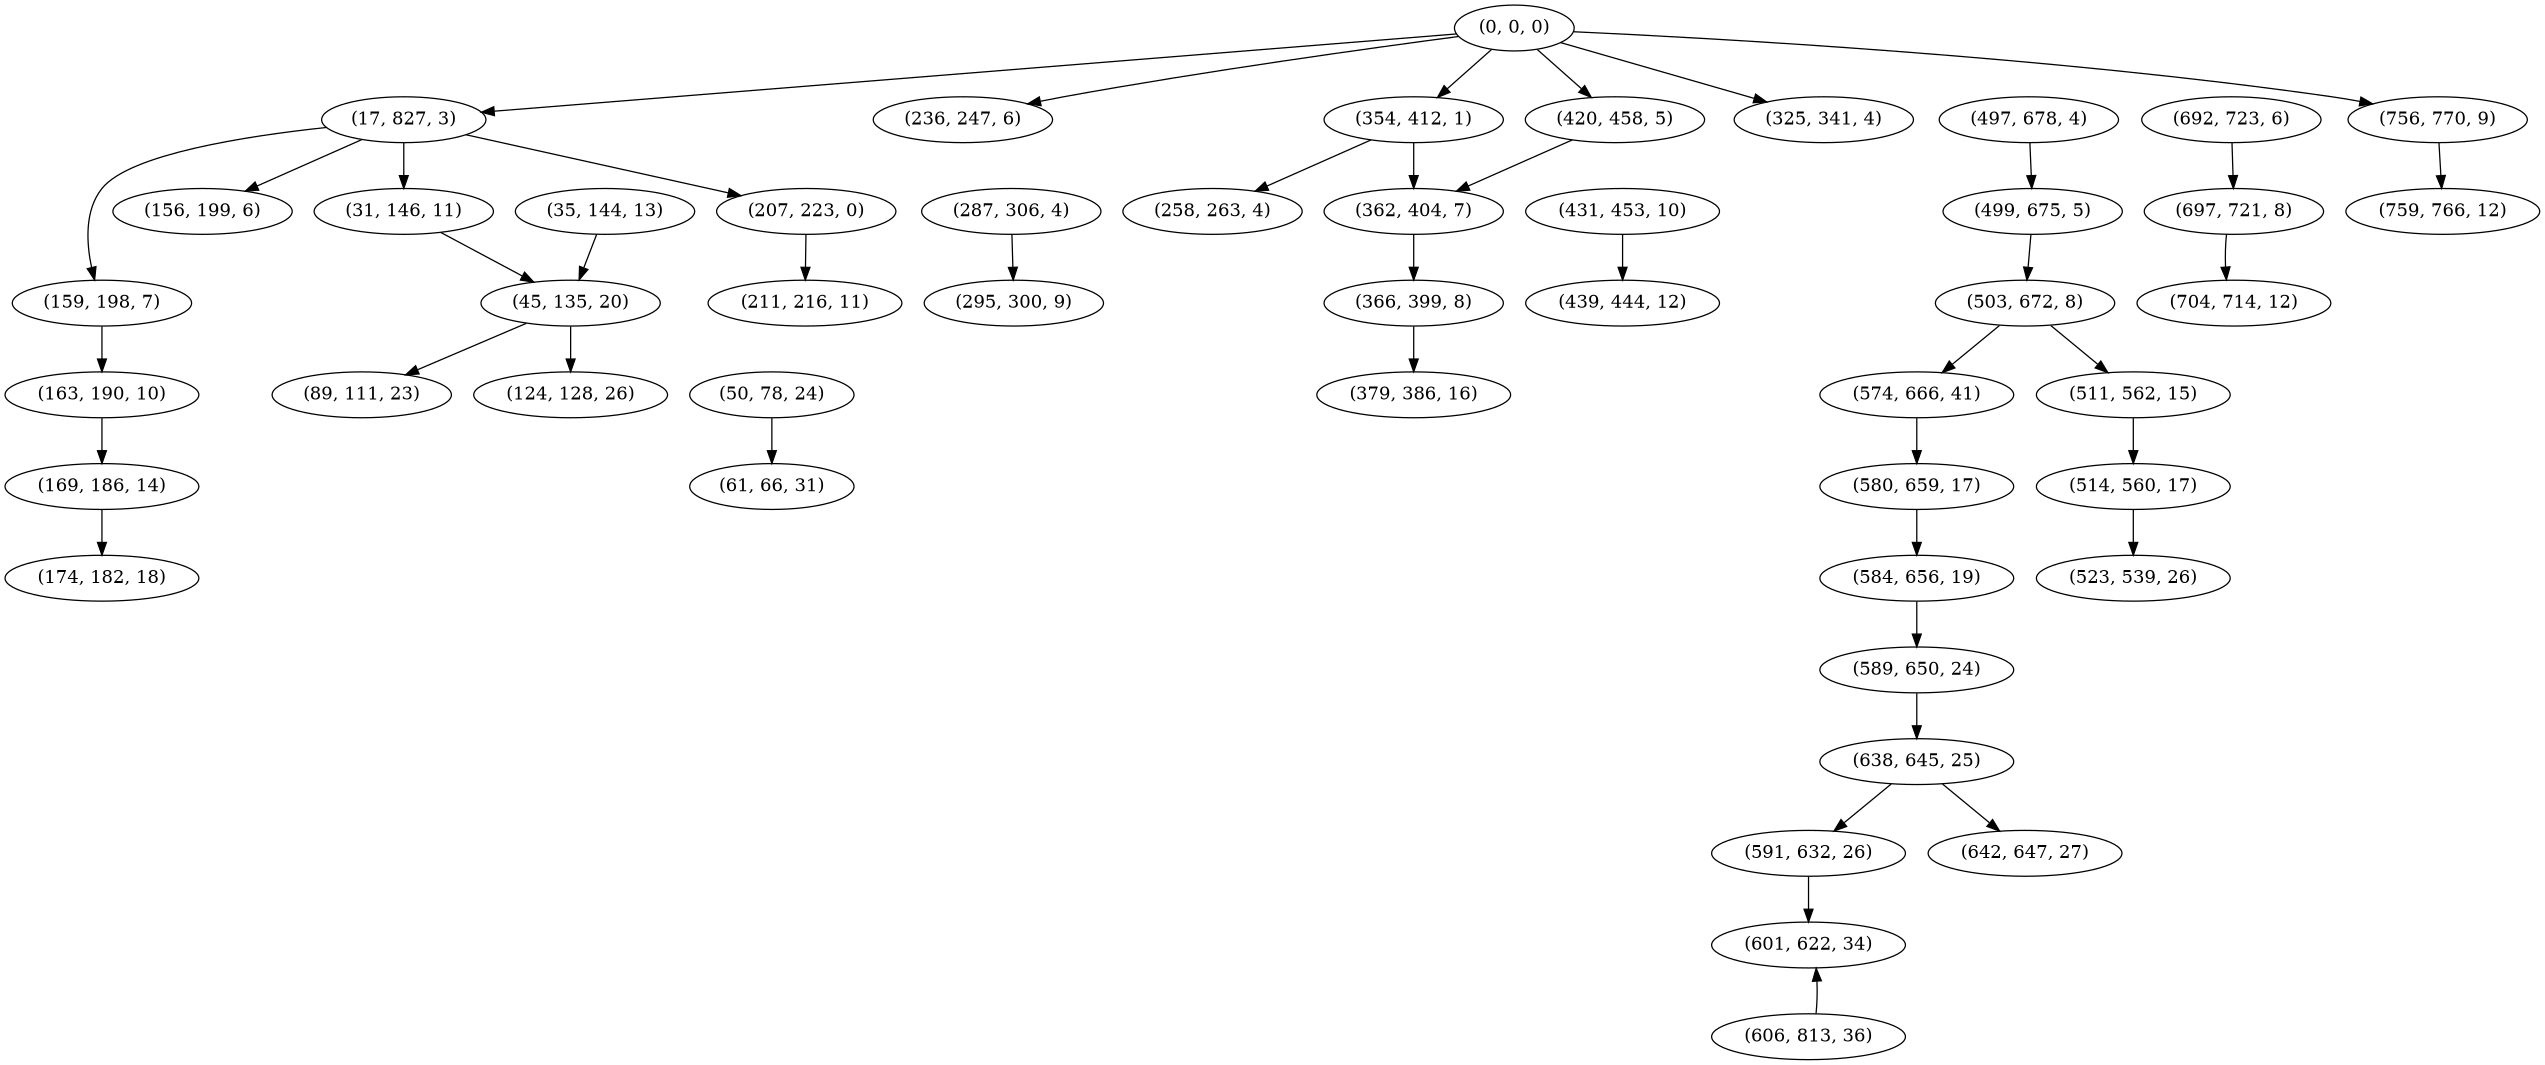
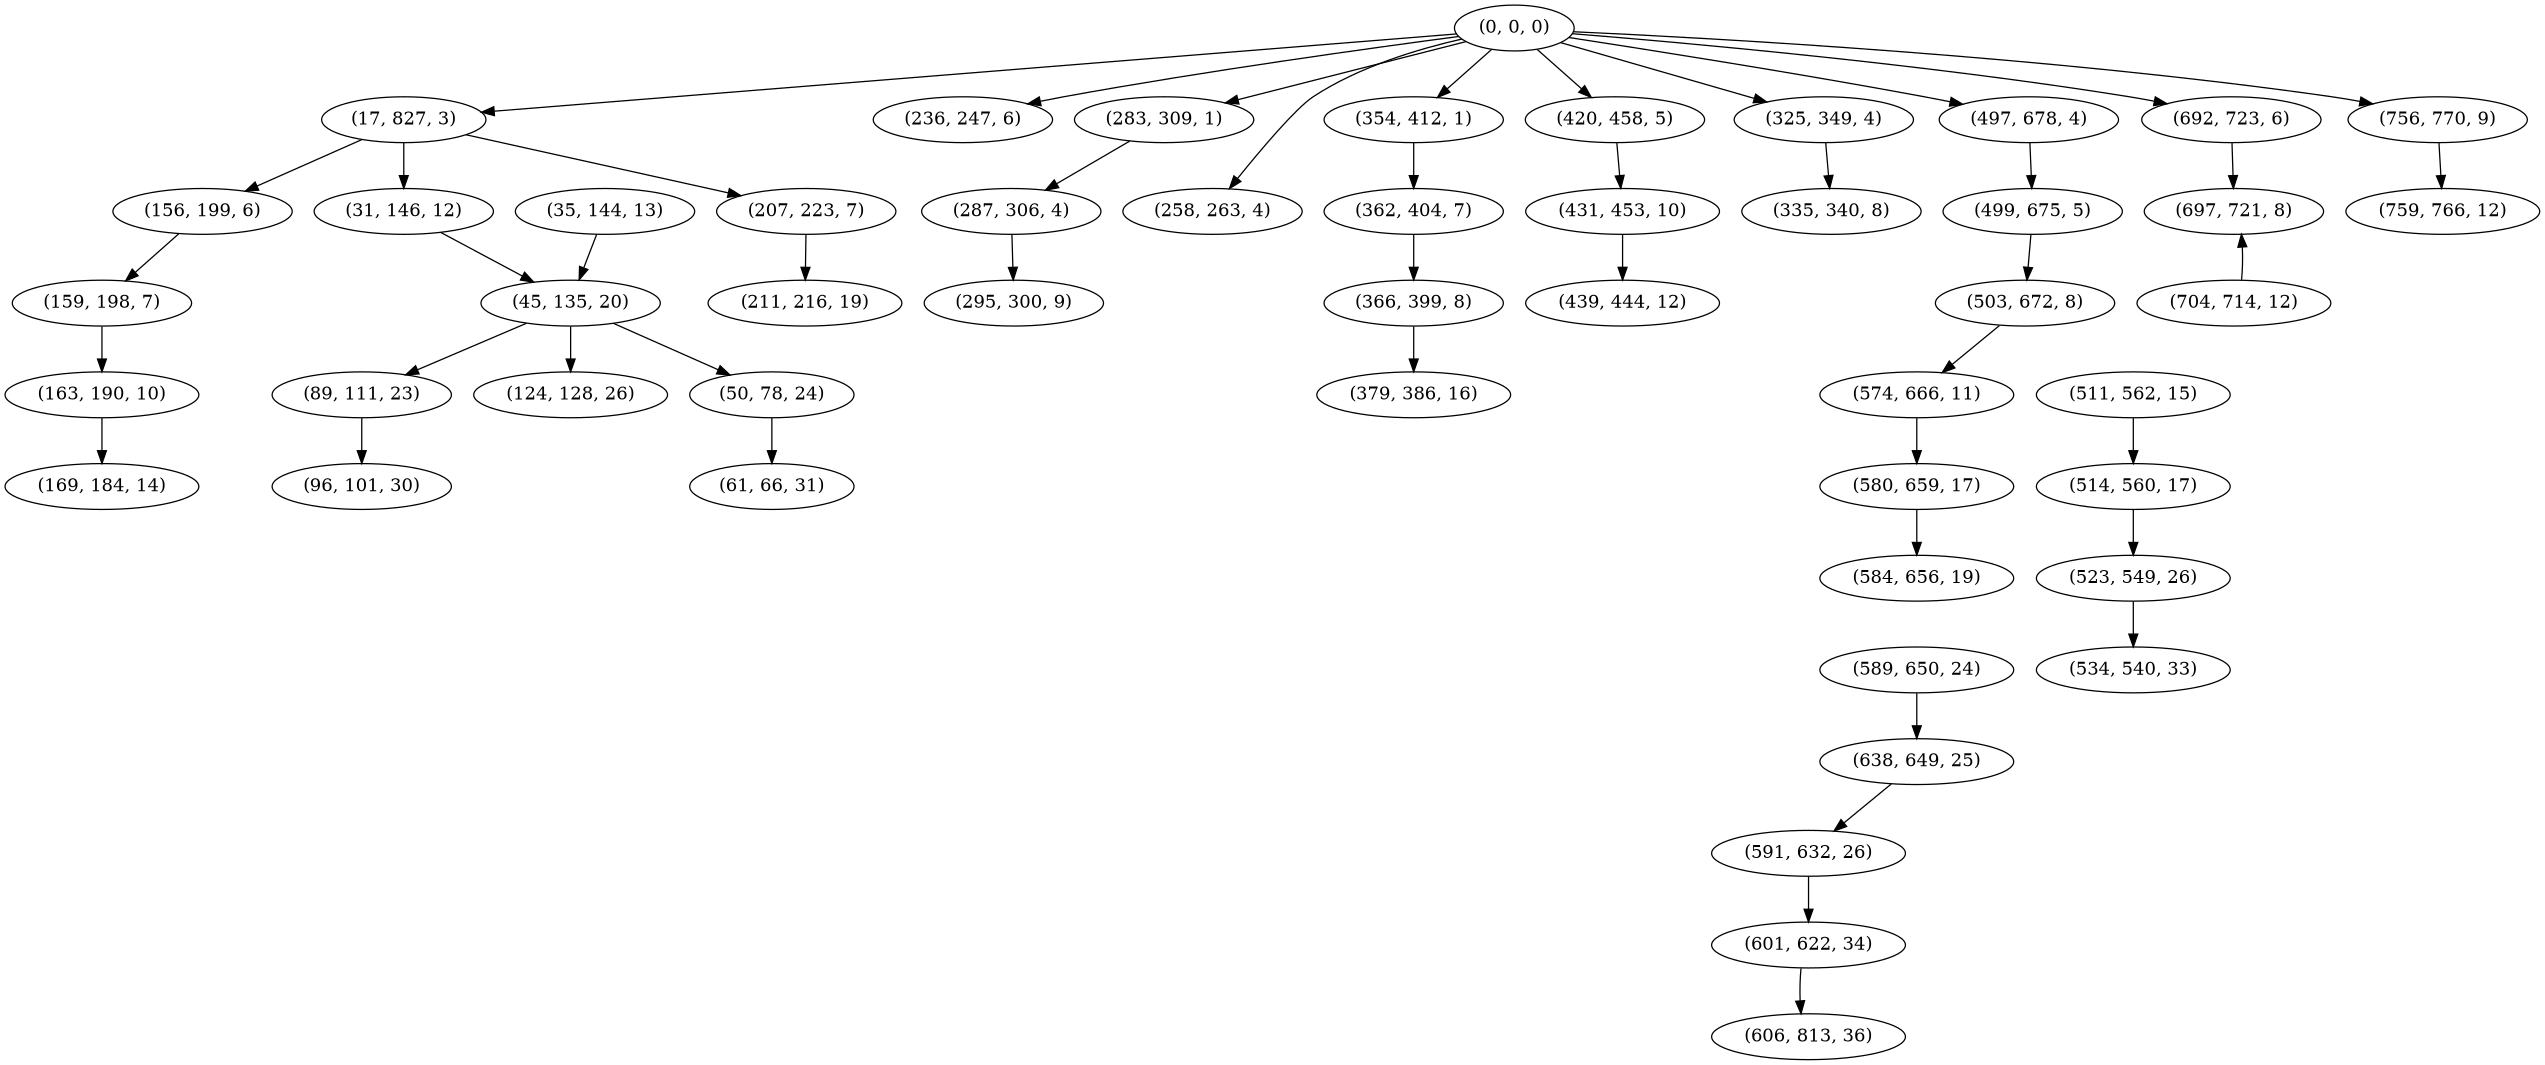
none -> (1864, 62)
none -> (1760, 68)
none -> (1164, 120)
(1824, 120) -> (1824, 120)
(170, 155) -> (157, 253)
(1319, 163) -> (1334, 84)
(1520, 163) -> (1618, 159)
(404, 211) -> (404, 211)
(806, 211) -> (806, 211)
none -> (1831, 211)
(2225, 251) -> (2243, 263)
(805, 303) -> (805, 303)
(2074, 345) -> none
none -> (666, 347)
(1917, 395) -> (1917, 395)
(102, 487) -> (102, 487)
none -> (362, 487)
(102, 578) -> none
(2133, 578) -> (2133, 578)
(1917, 618) -> none
none -> (2133, 670)
(1917, 762) -> (1917, 762)
(2025, 853) -> none
(1817, 997) -> (1800, 985)
